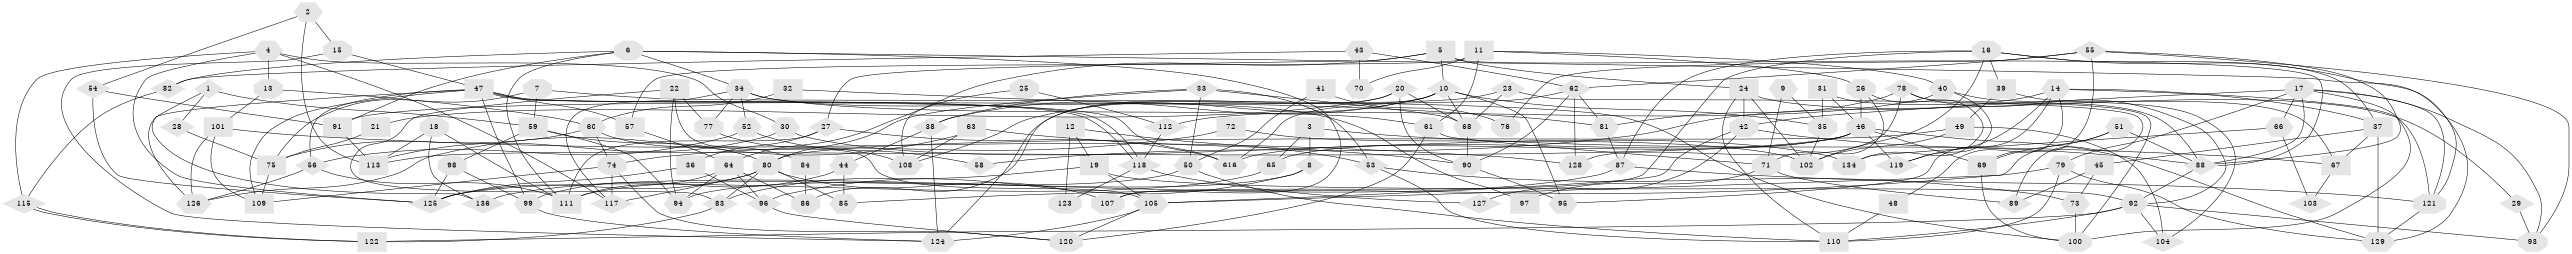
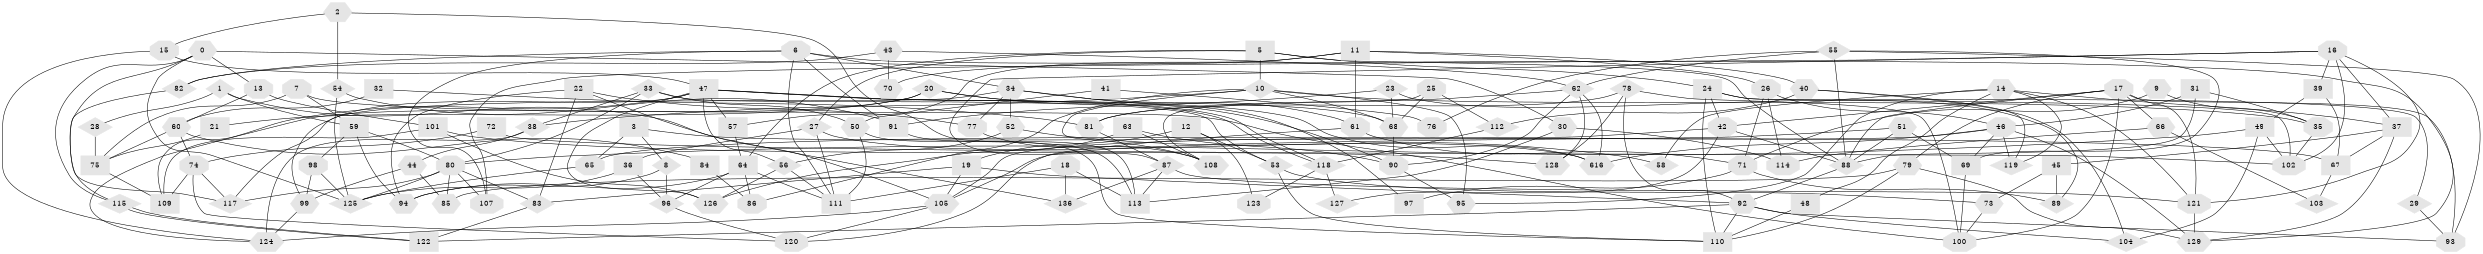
(268, 51) -> (203, 51)
(1337, 103) -> (1411, 109)
(1229, 155) -> (1152, 184)
(1849, 165) -> (1783, 165)
